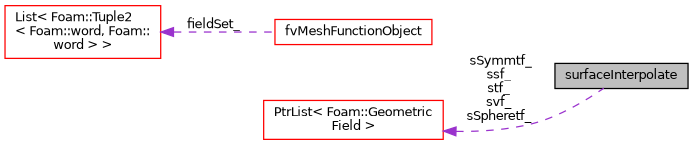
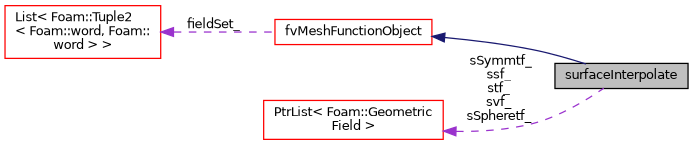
none -> (516, 47)
